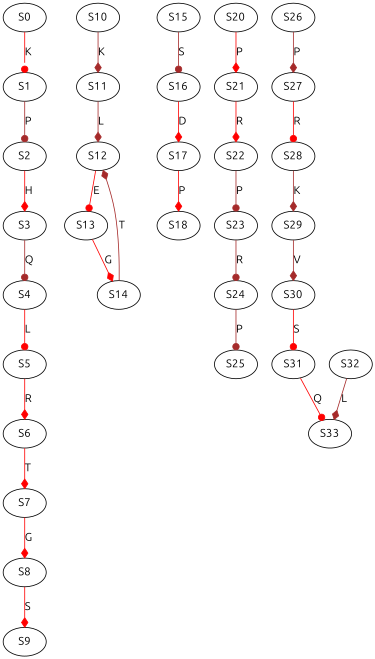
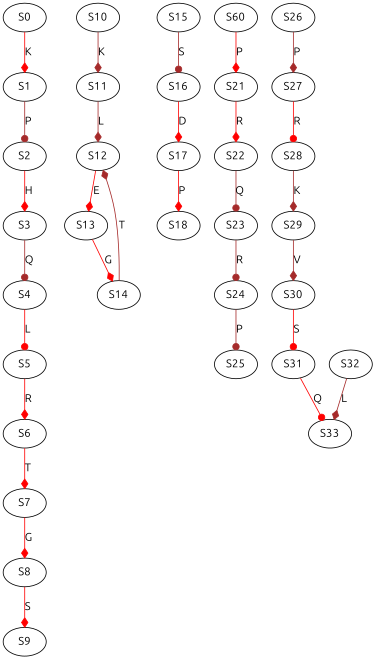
(236, 18) -> (236, 18)
(25, 47) -> (25, 47)
(93, 188) -> (93, 188)
(240, 191) -> (240, 191)
